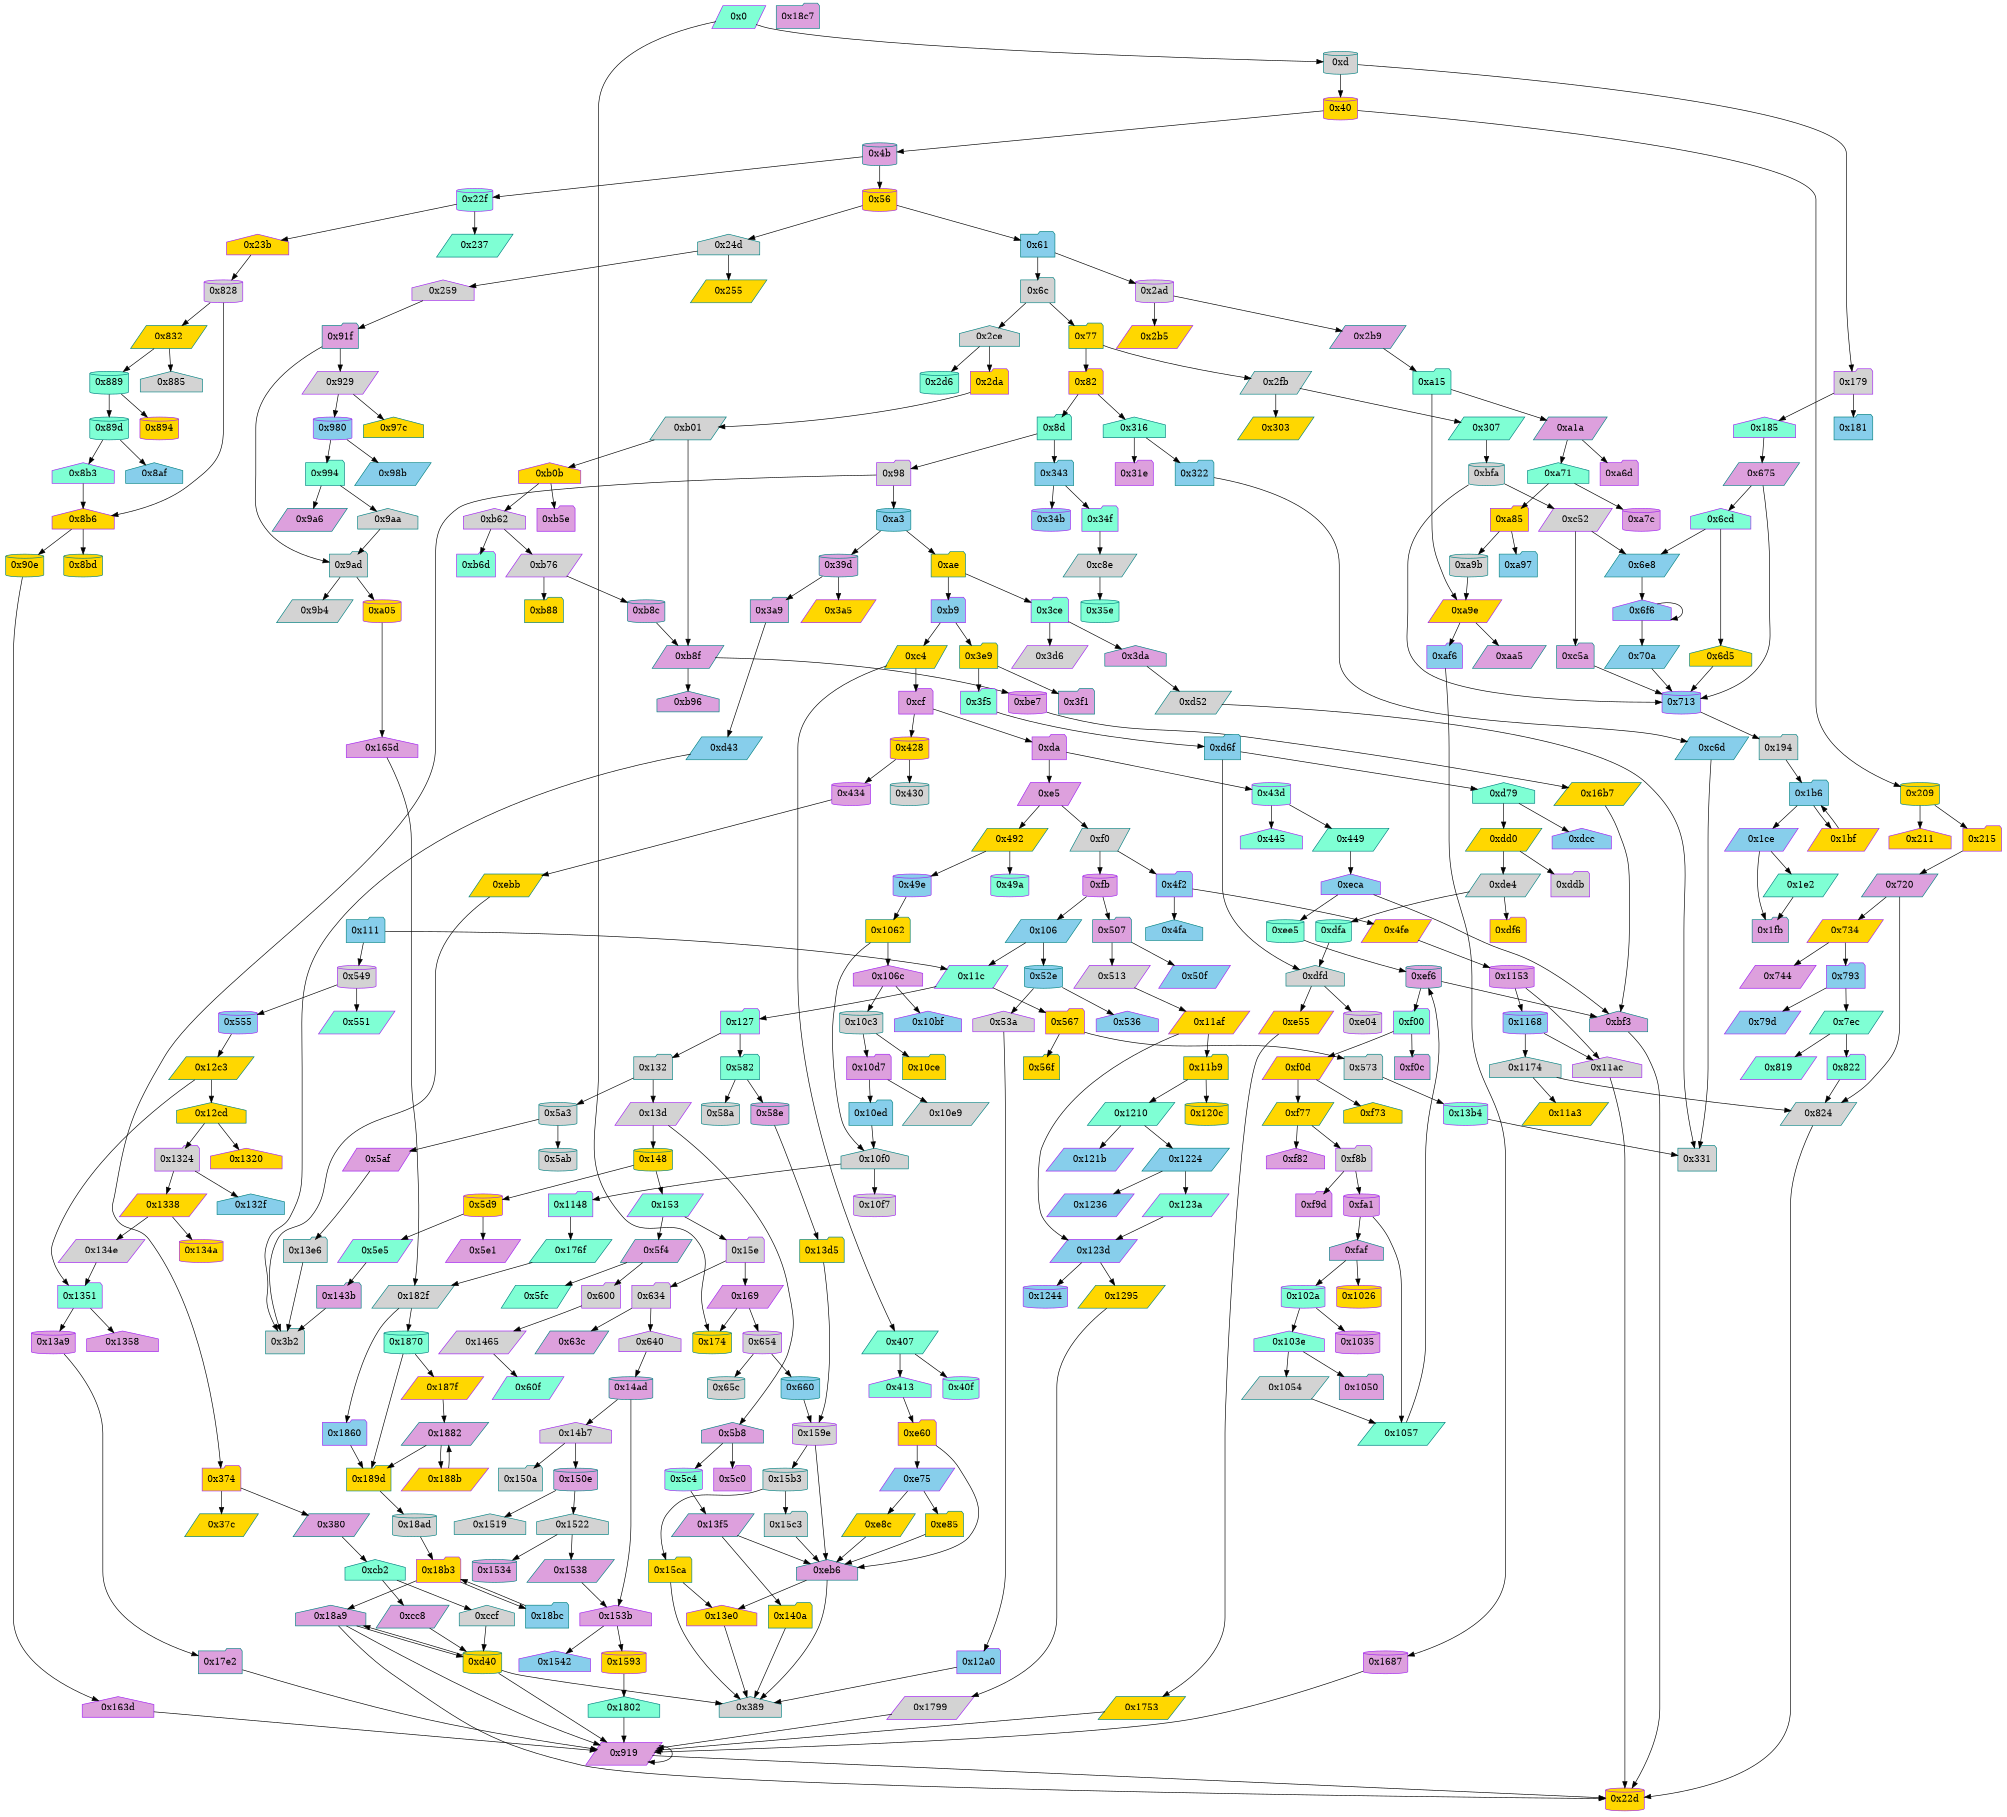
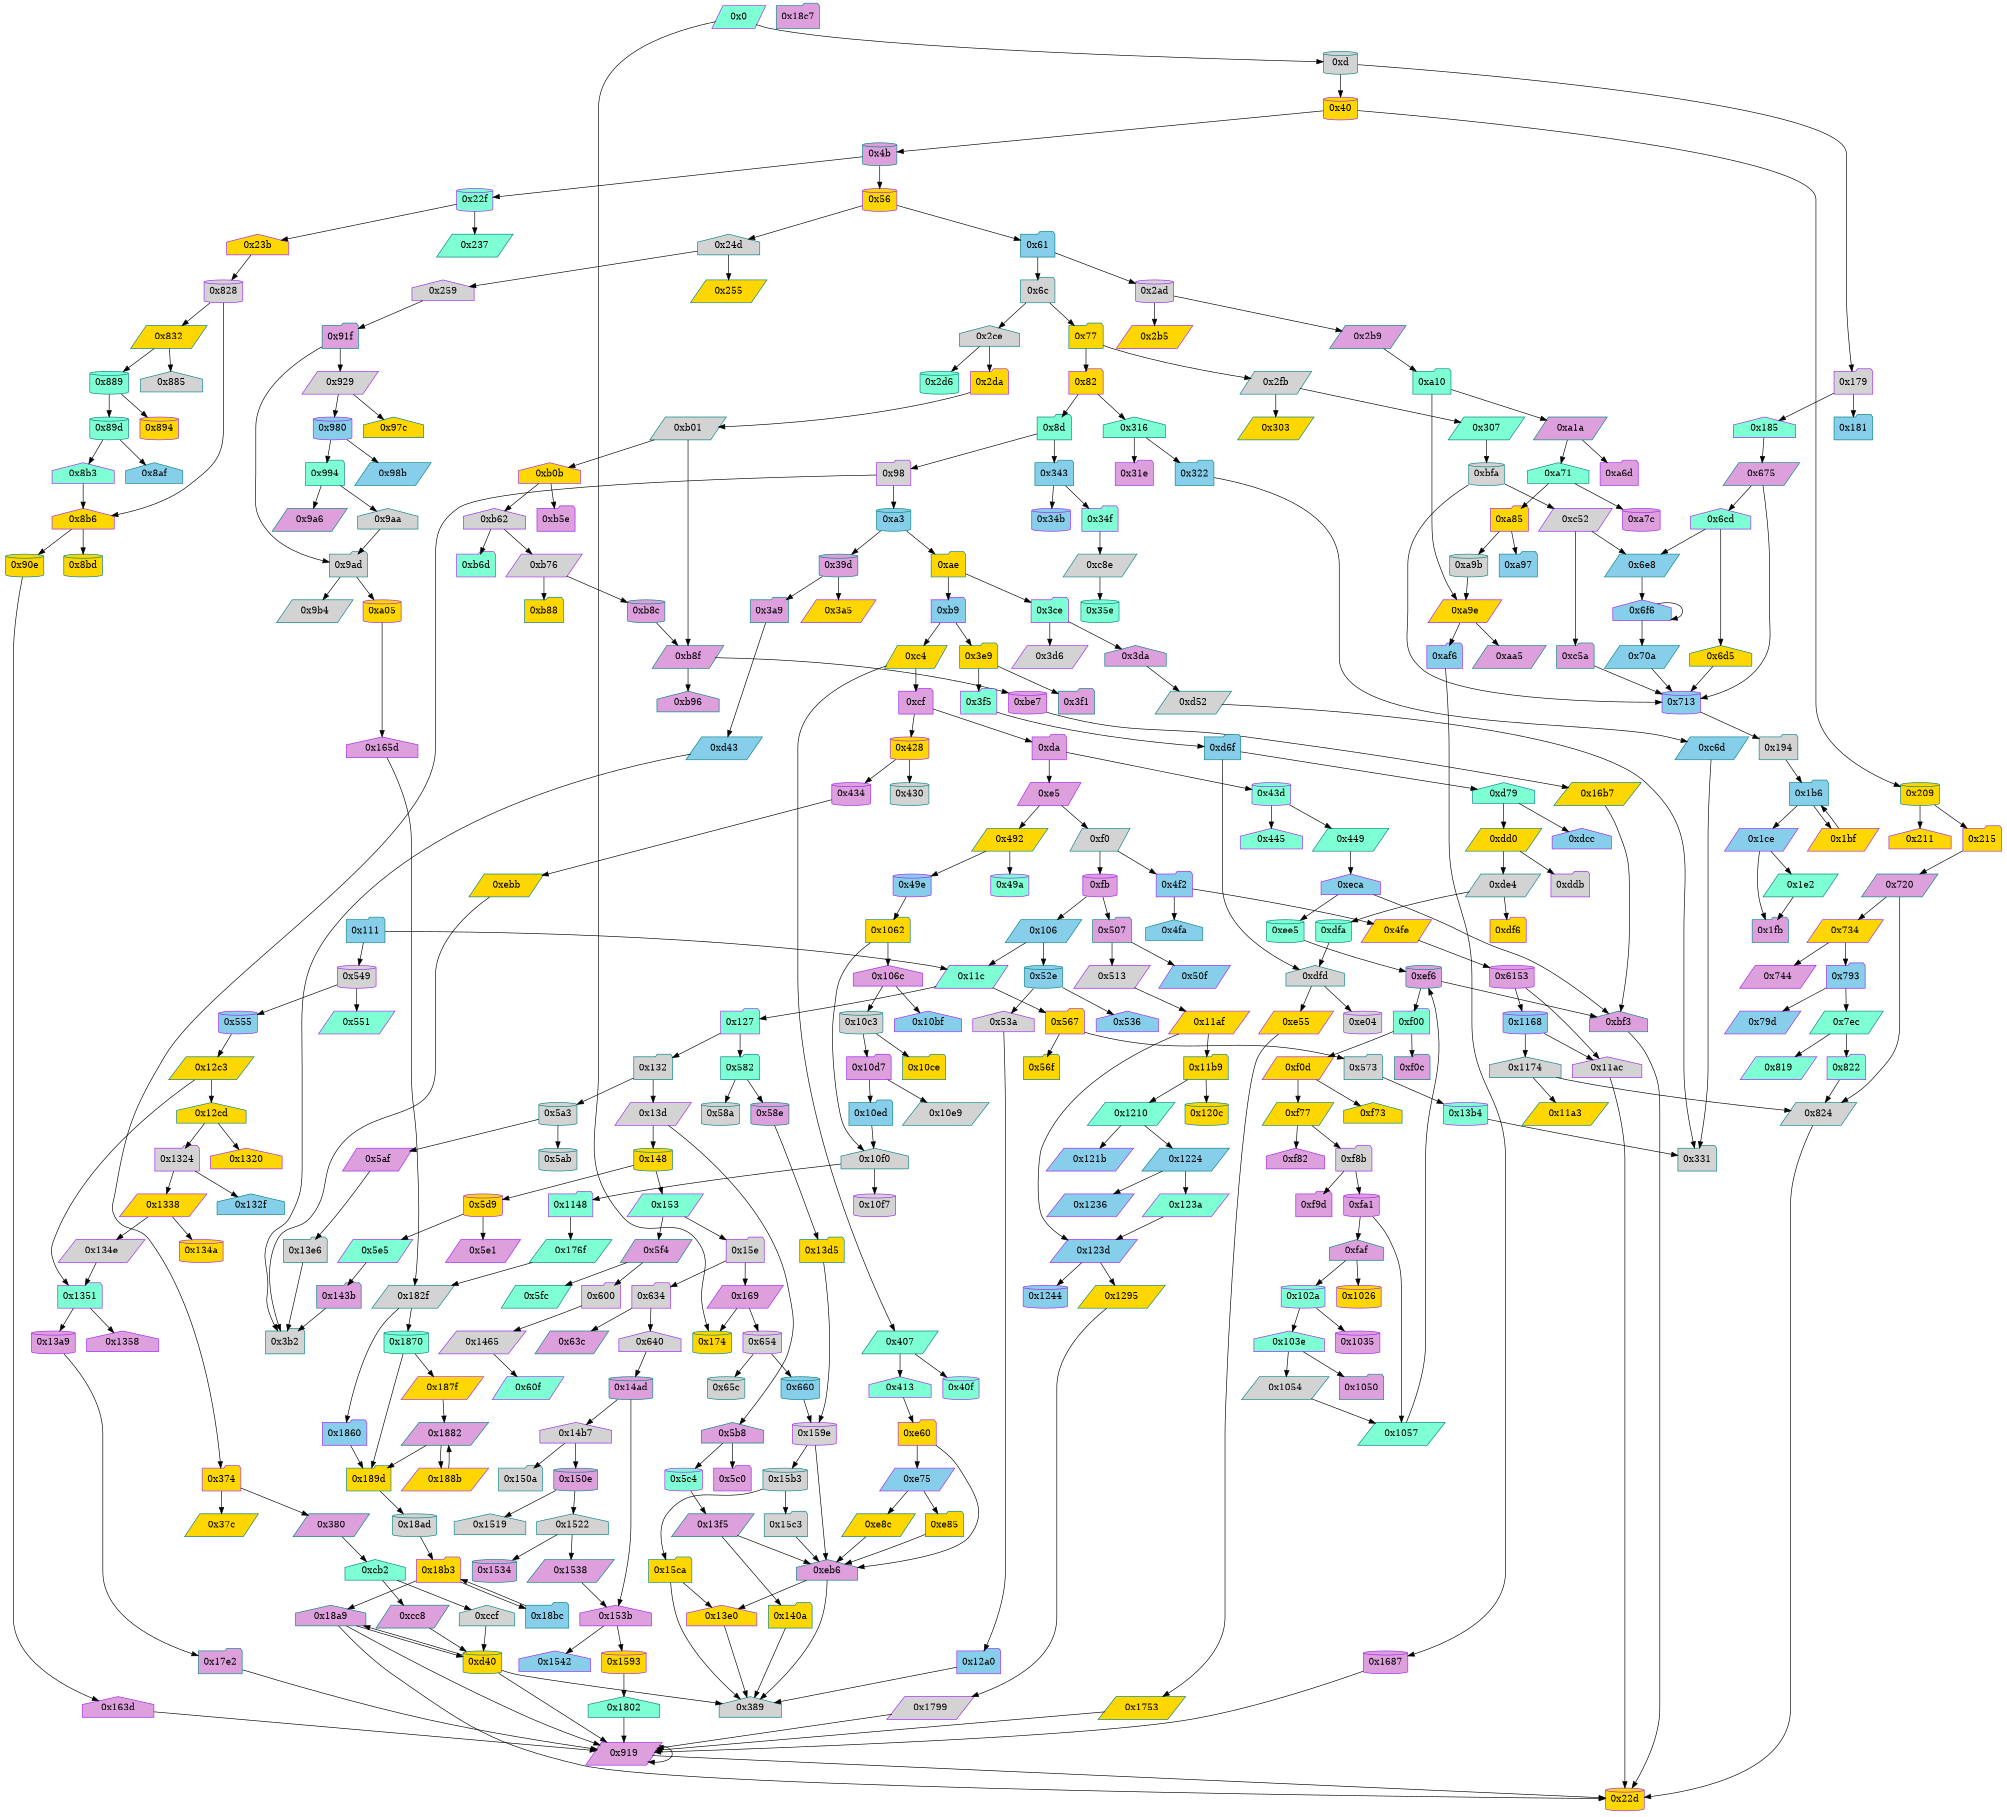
(1432, 383) -> (1432, 383)
(1512, 977) -> (1512, 977)
